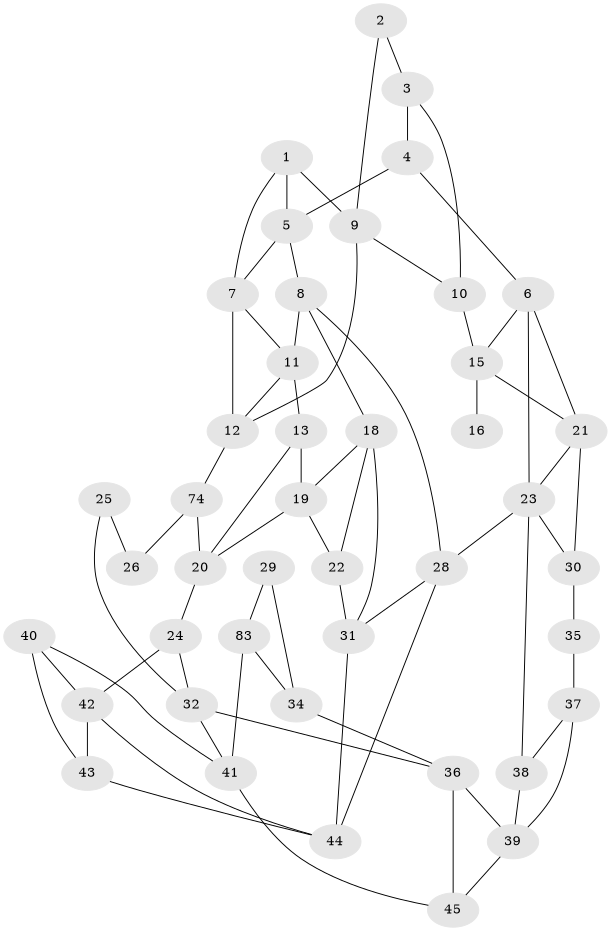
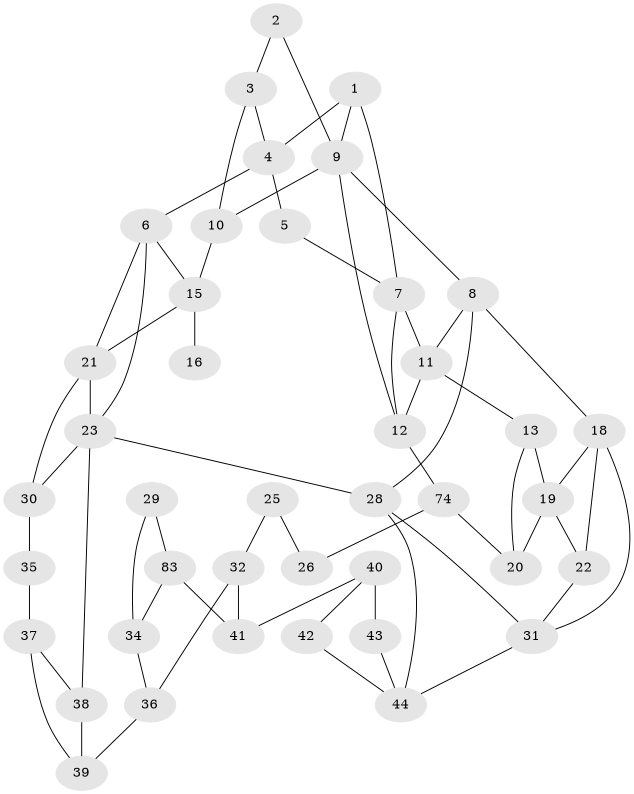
(287, 192) -> (312, 124)
(294, 260) -> (405, 226)
(176, 636) -> none
(87, 739) -> none
(453, 910) -> none
